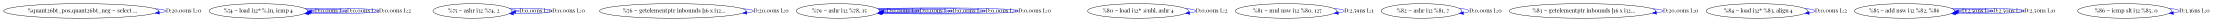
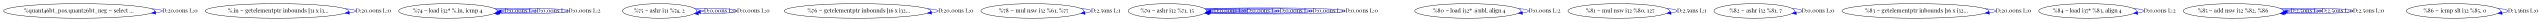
(81, 11) -> (79, 11)
none -> (277, 11)
(473, 11) -> (660, 11)
(838, 11) -> (1167, 11)
none -> (1032, 11)
(1138, 11) -> (1468, 11)
(1757, 11) -> (2088, 11)
